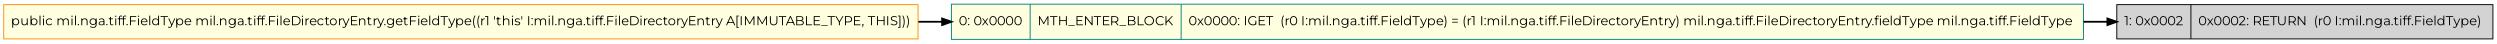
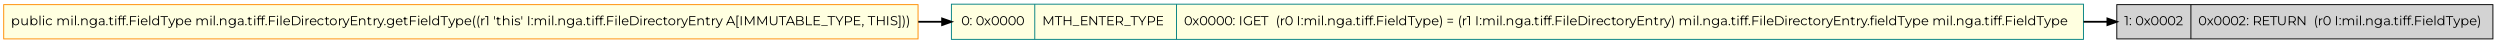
(1106, 21) -> (1103, 21)
